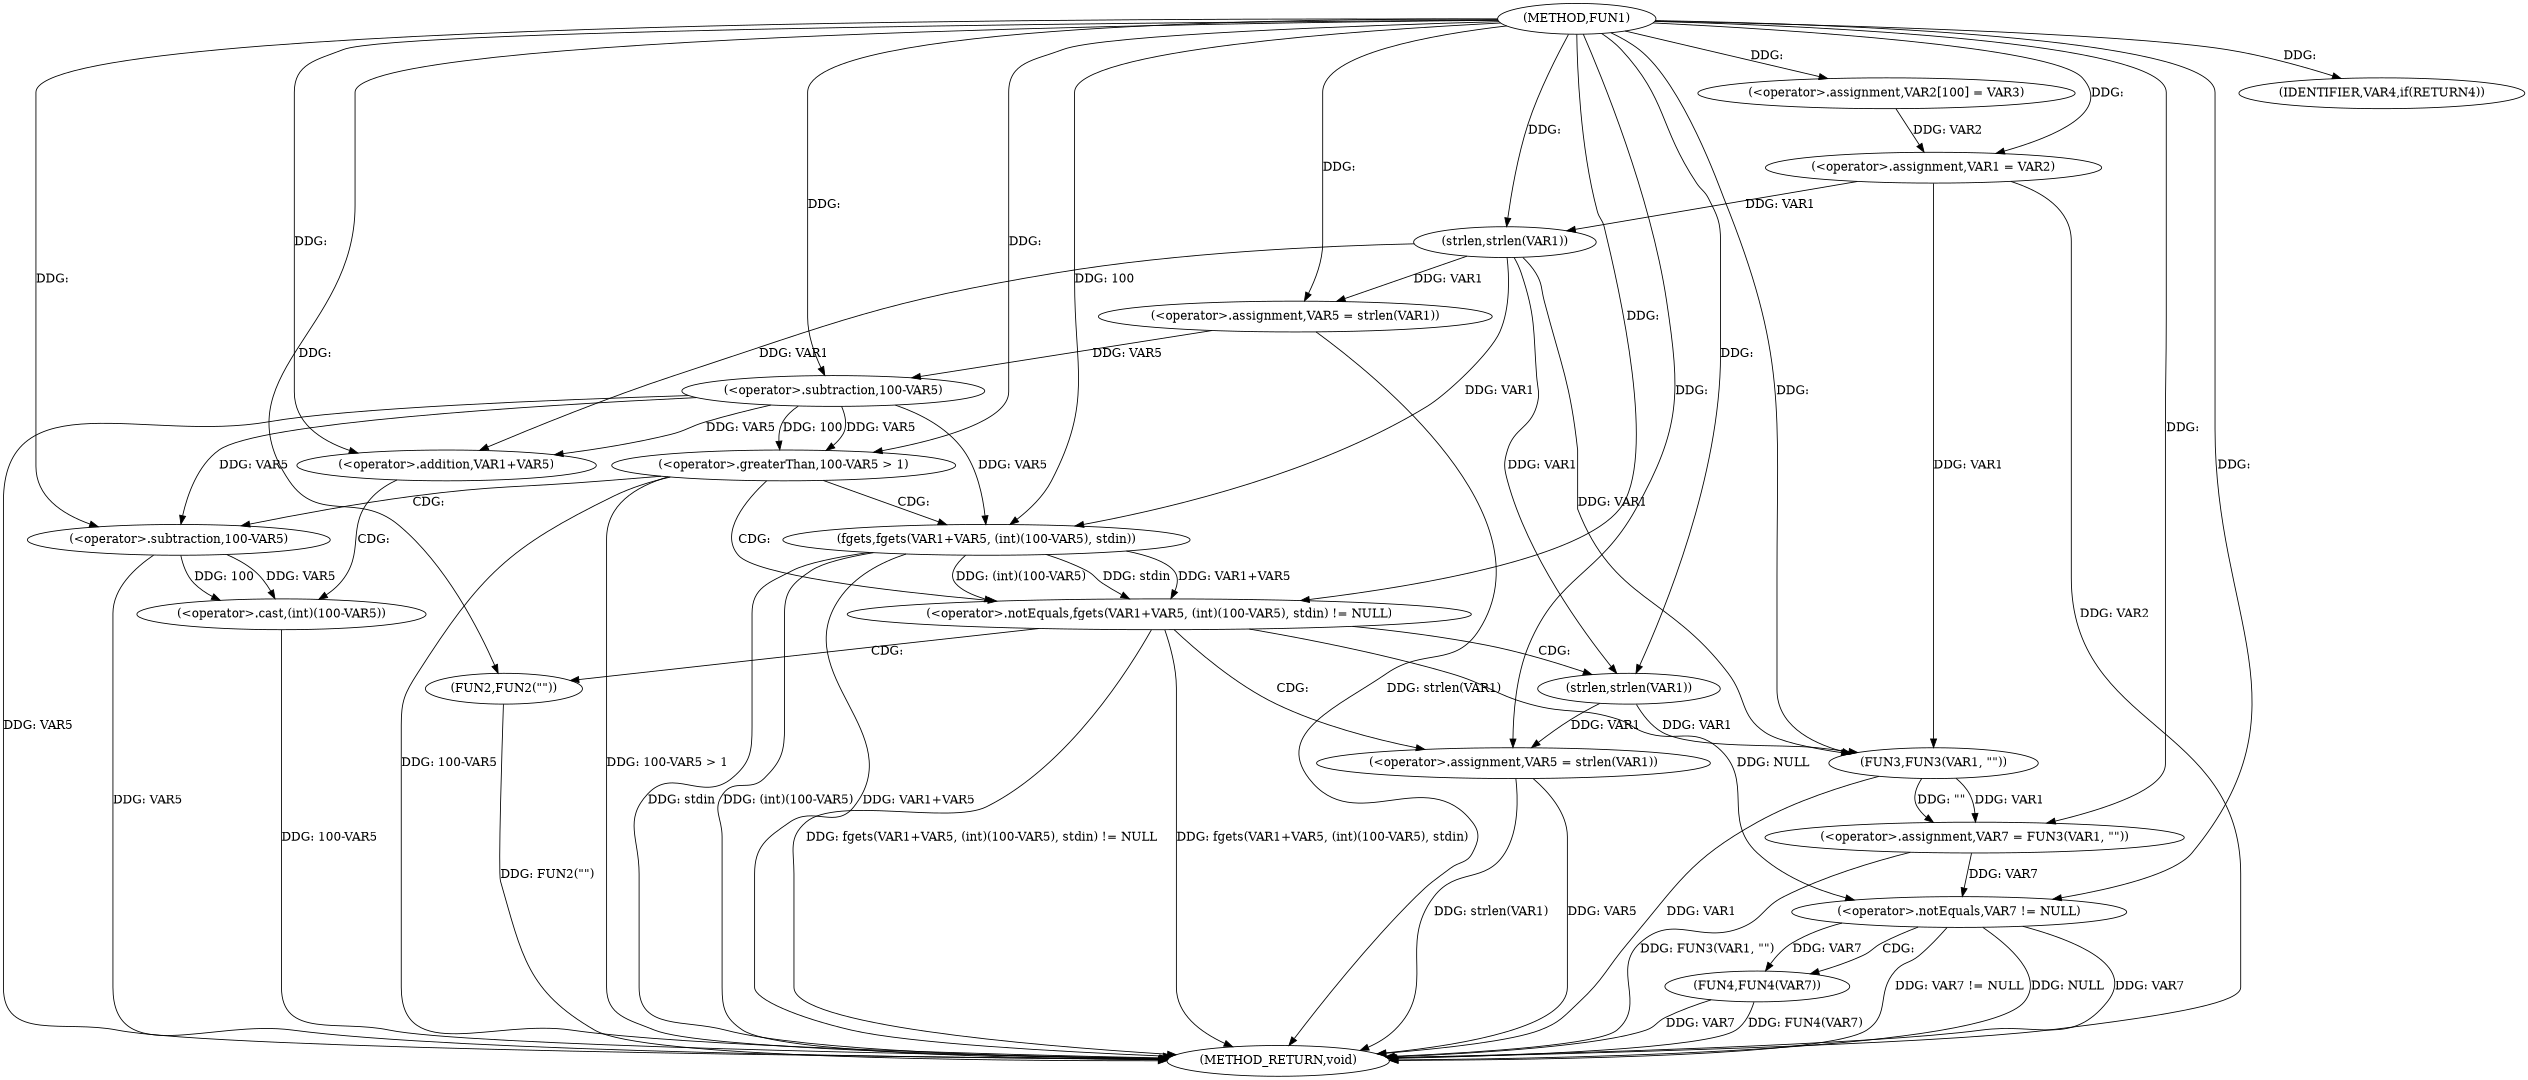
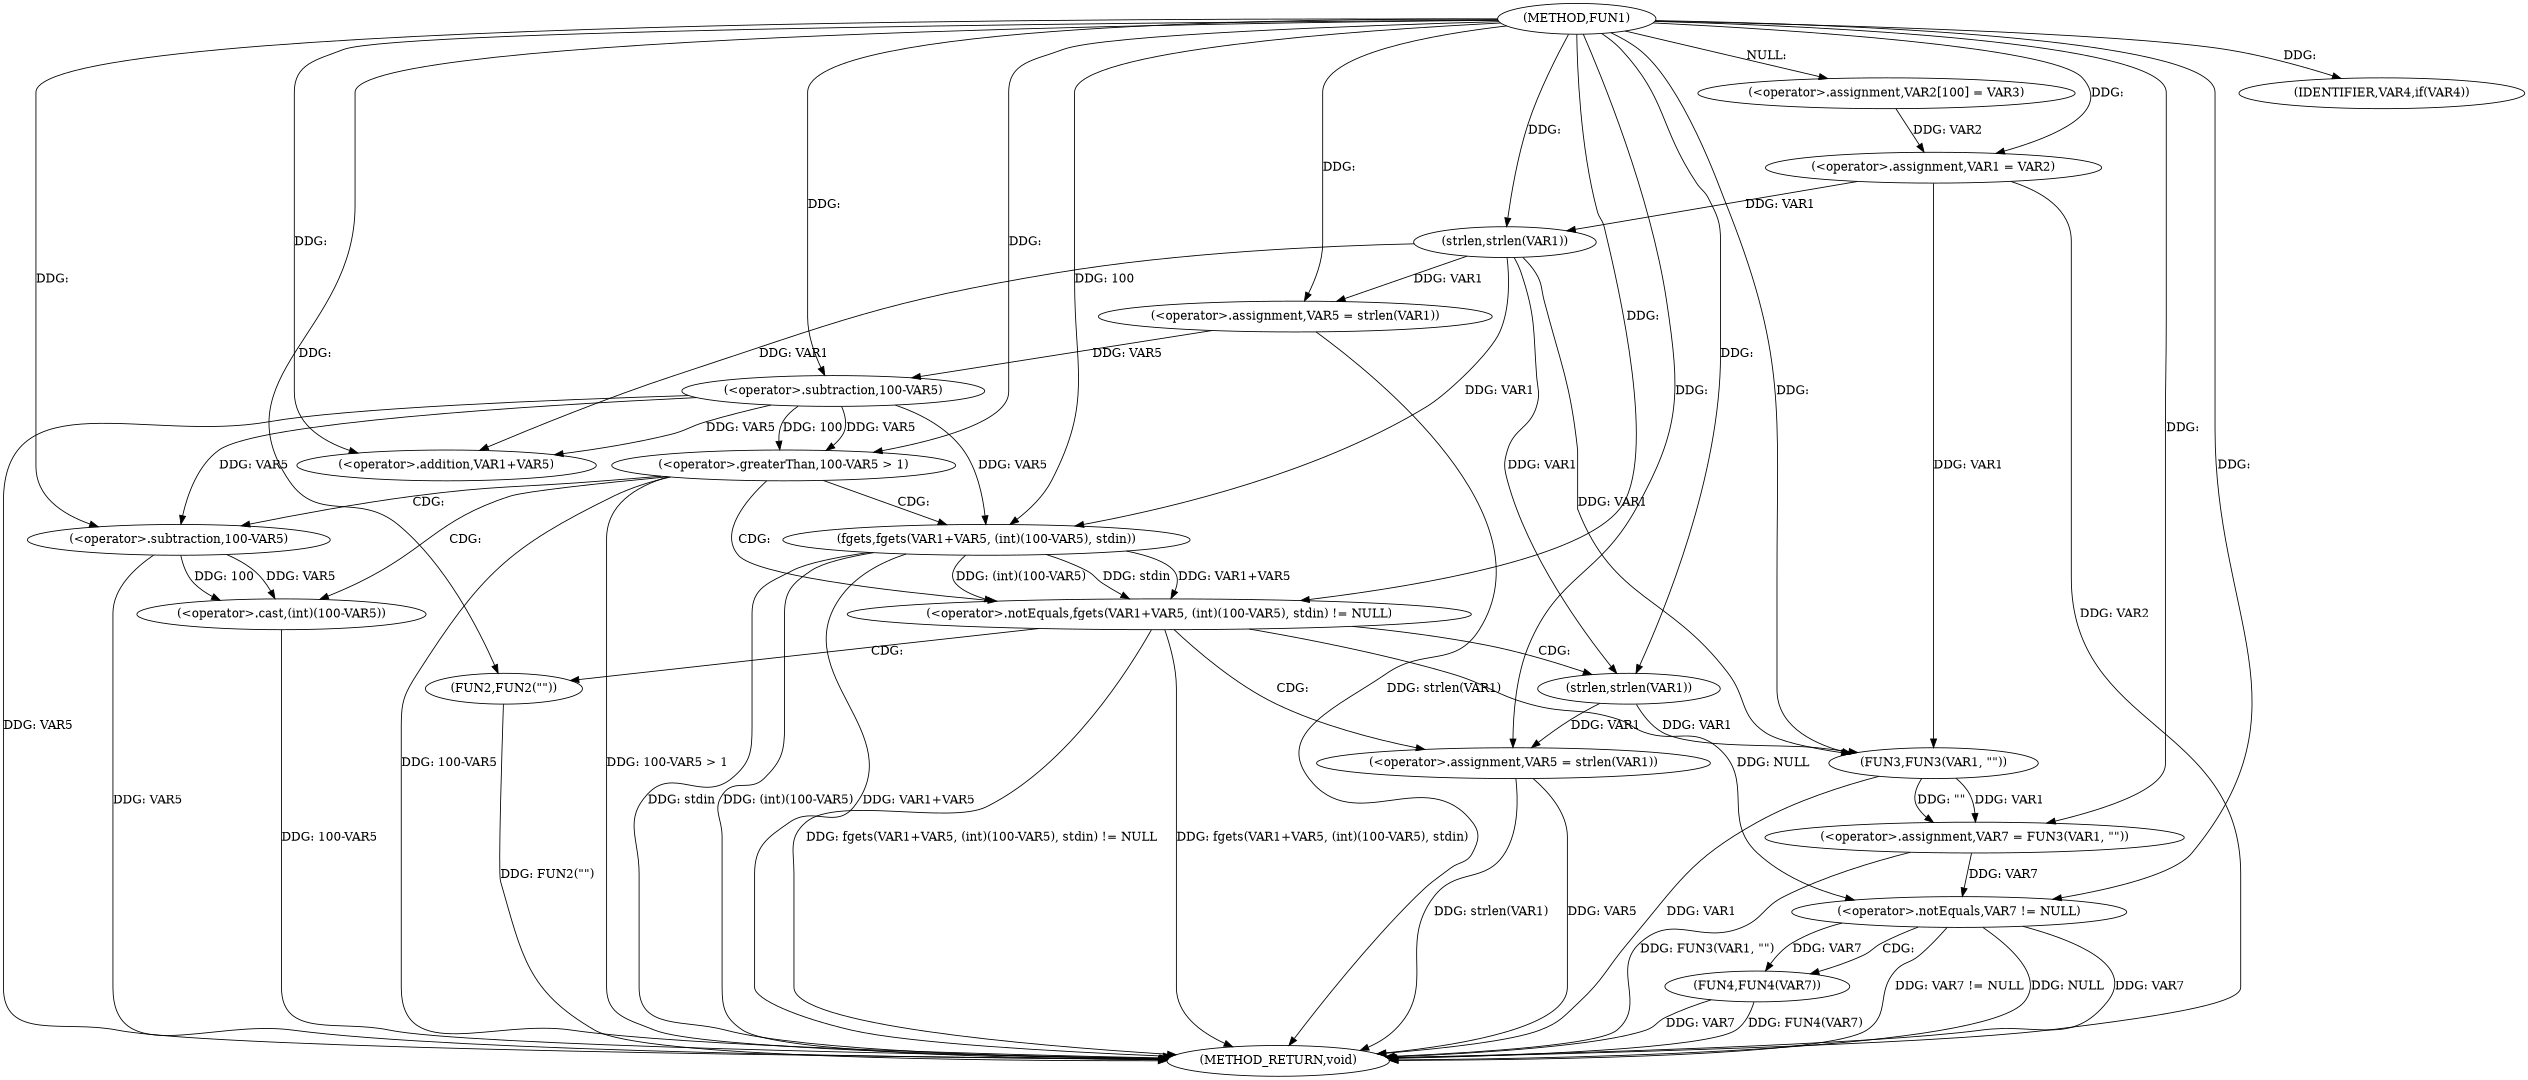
(1769, 56) -> (1769, 56)
(2382, 93) -> (2382, 93)
(356, 534) -> (486, 505)
